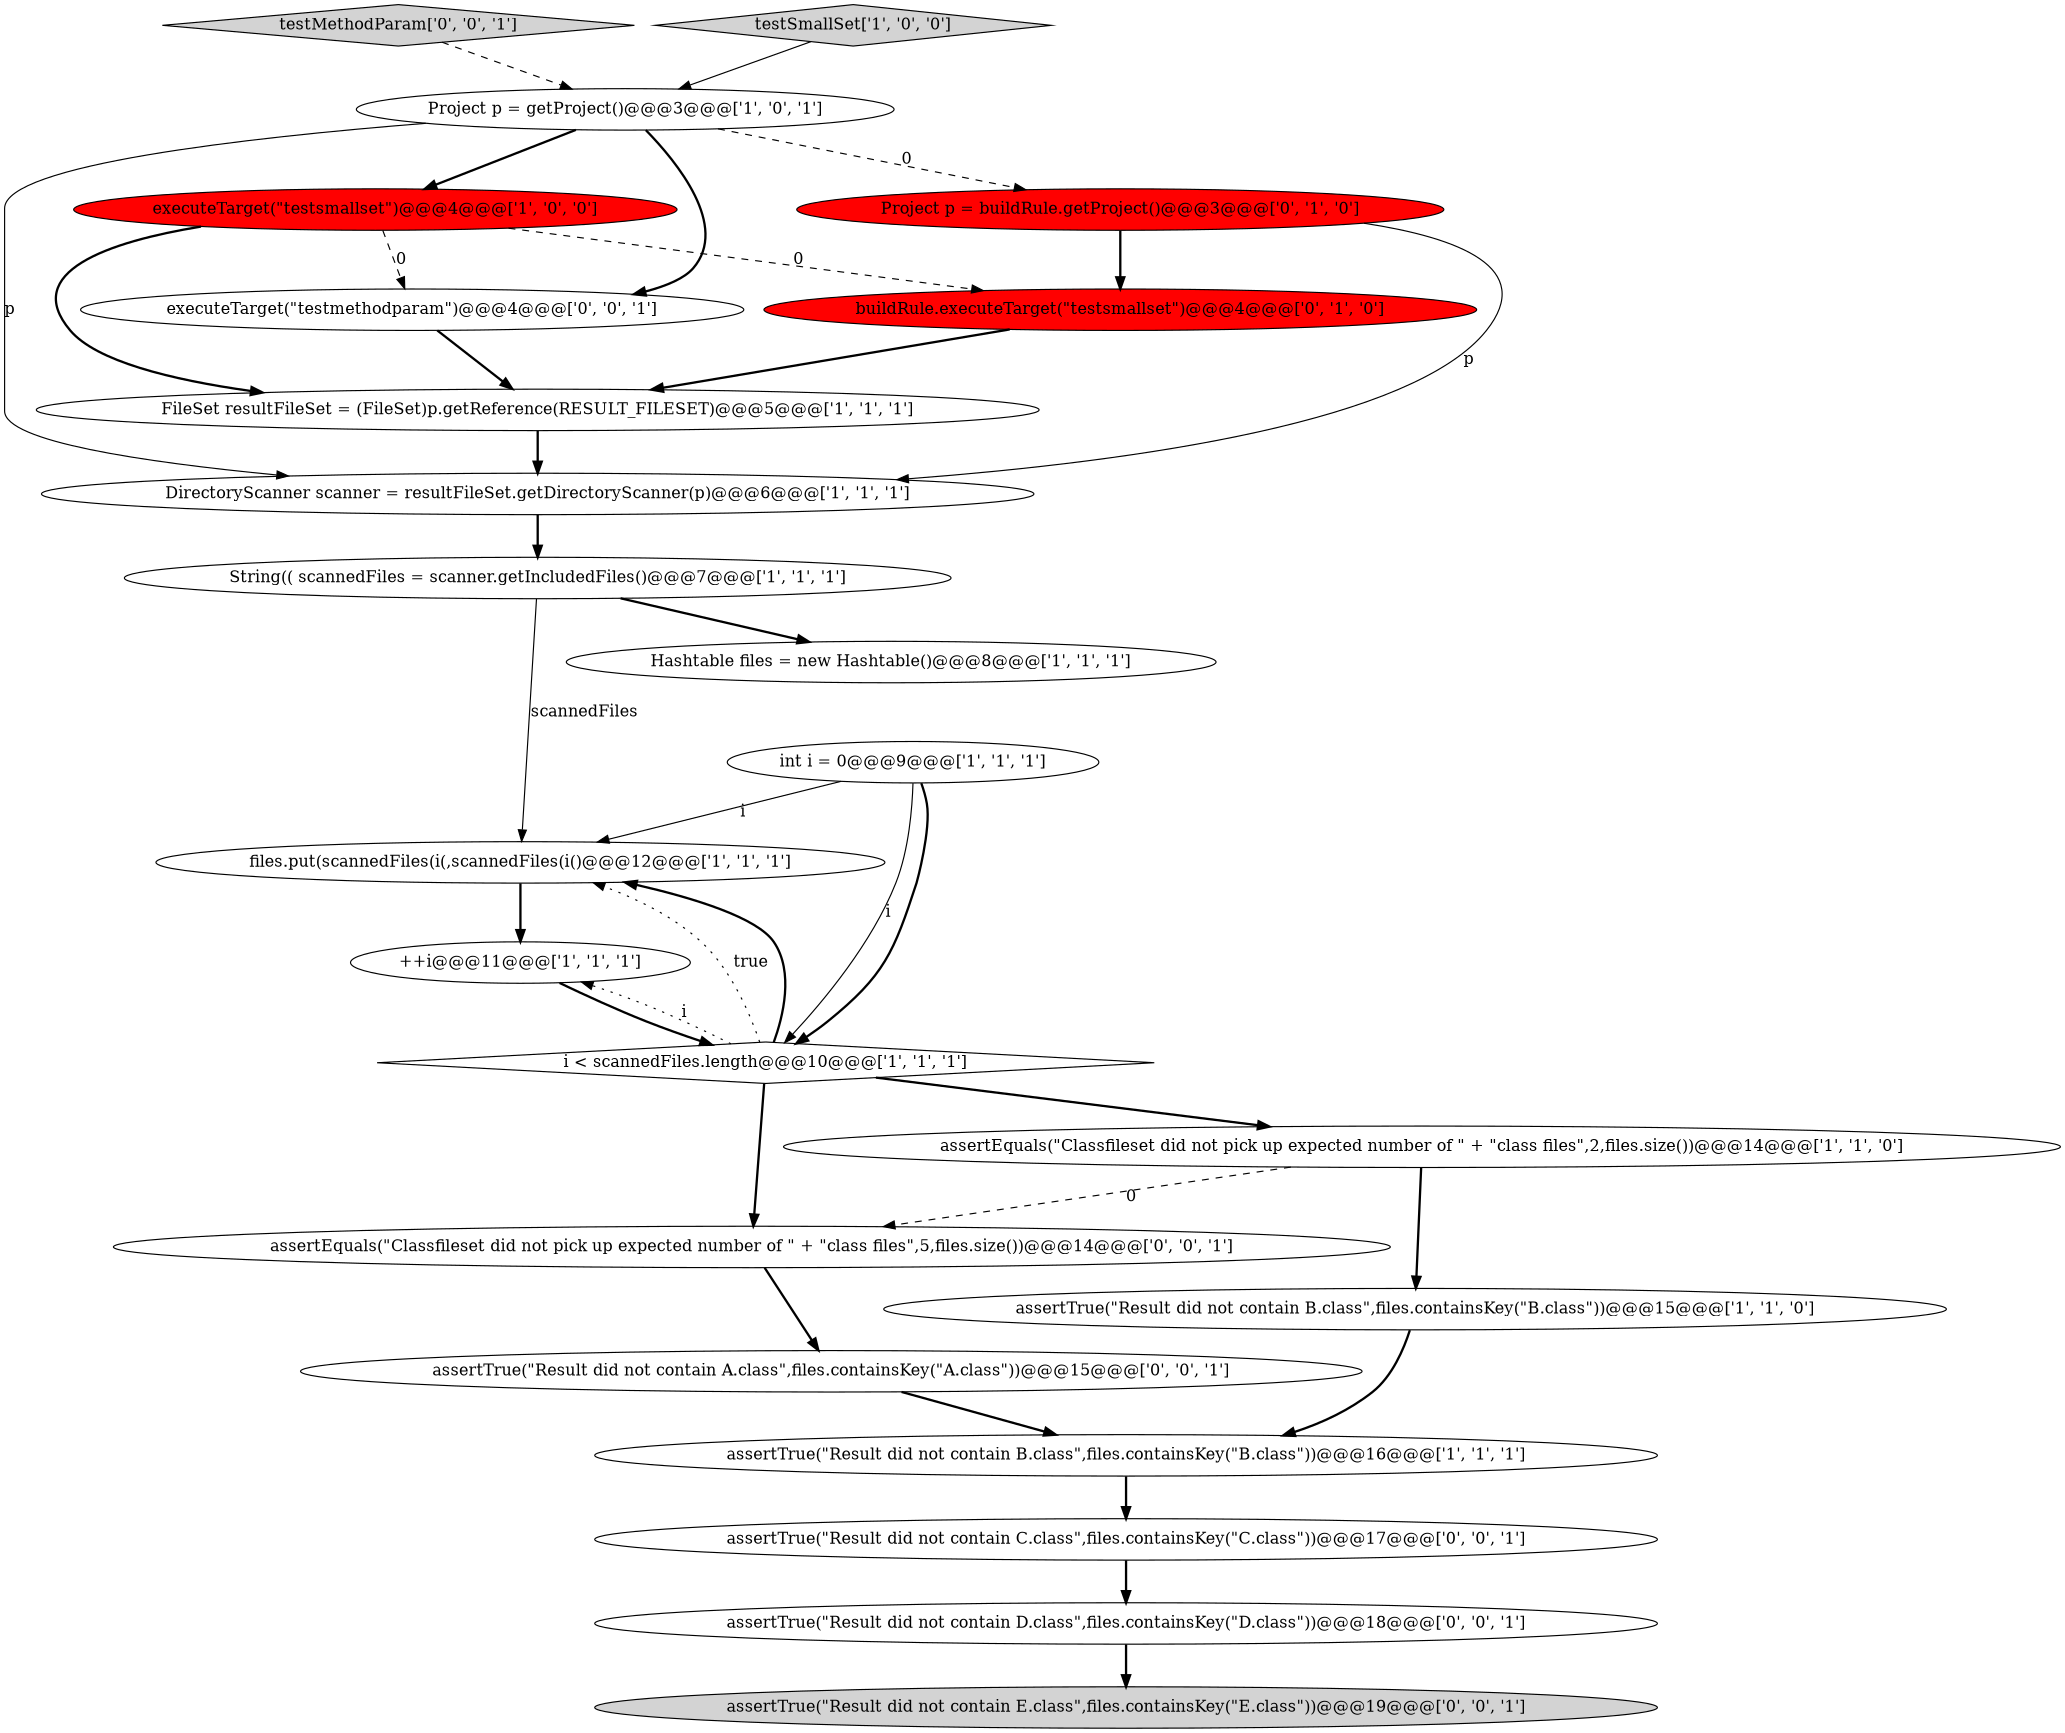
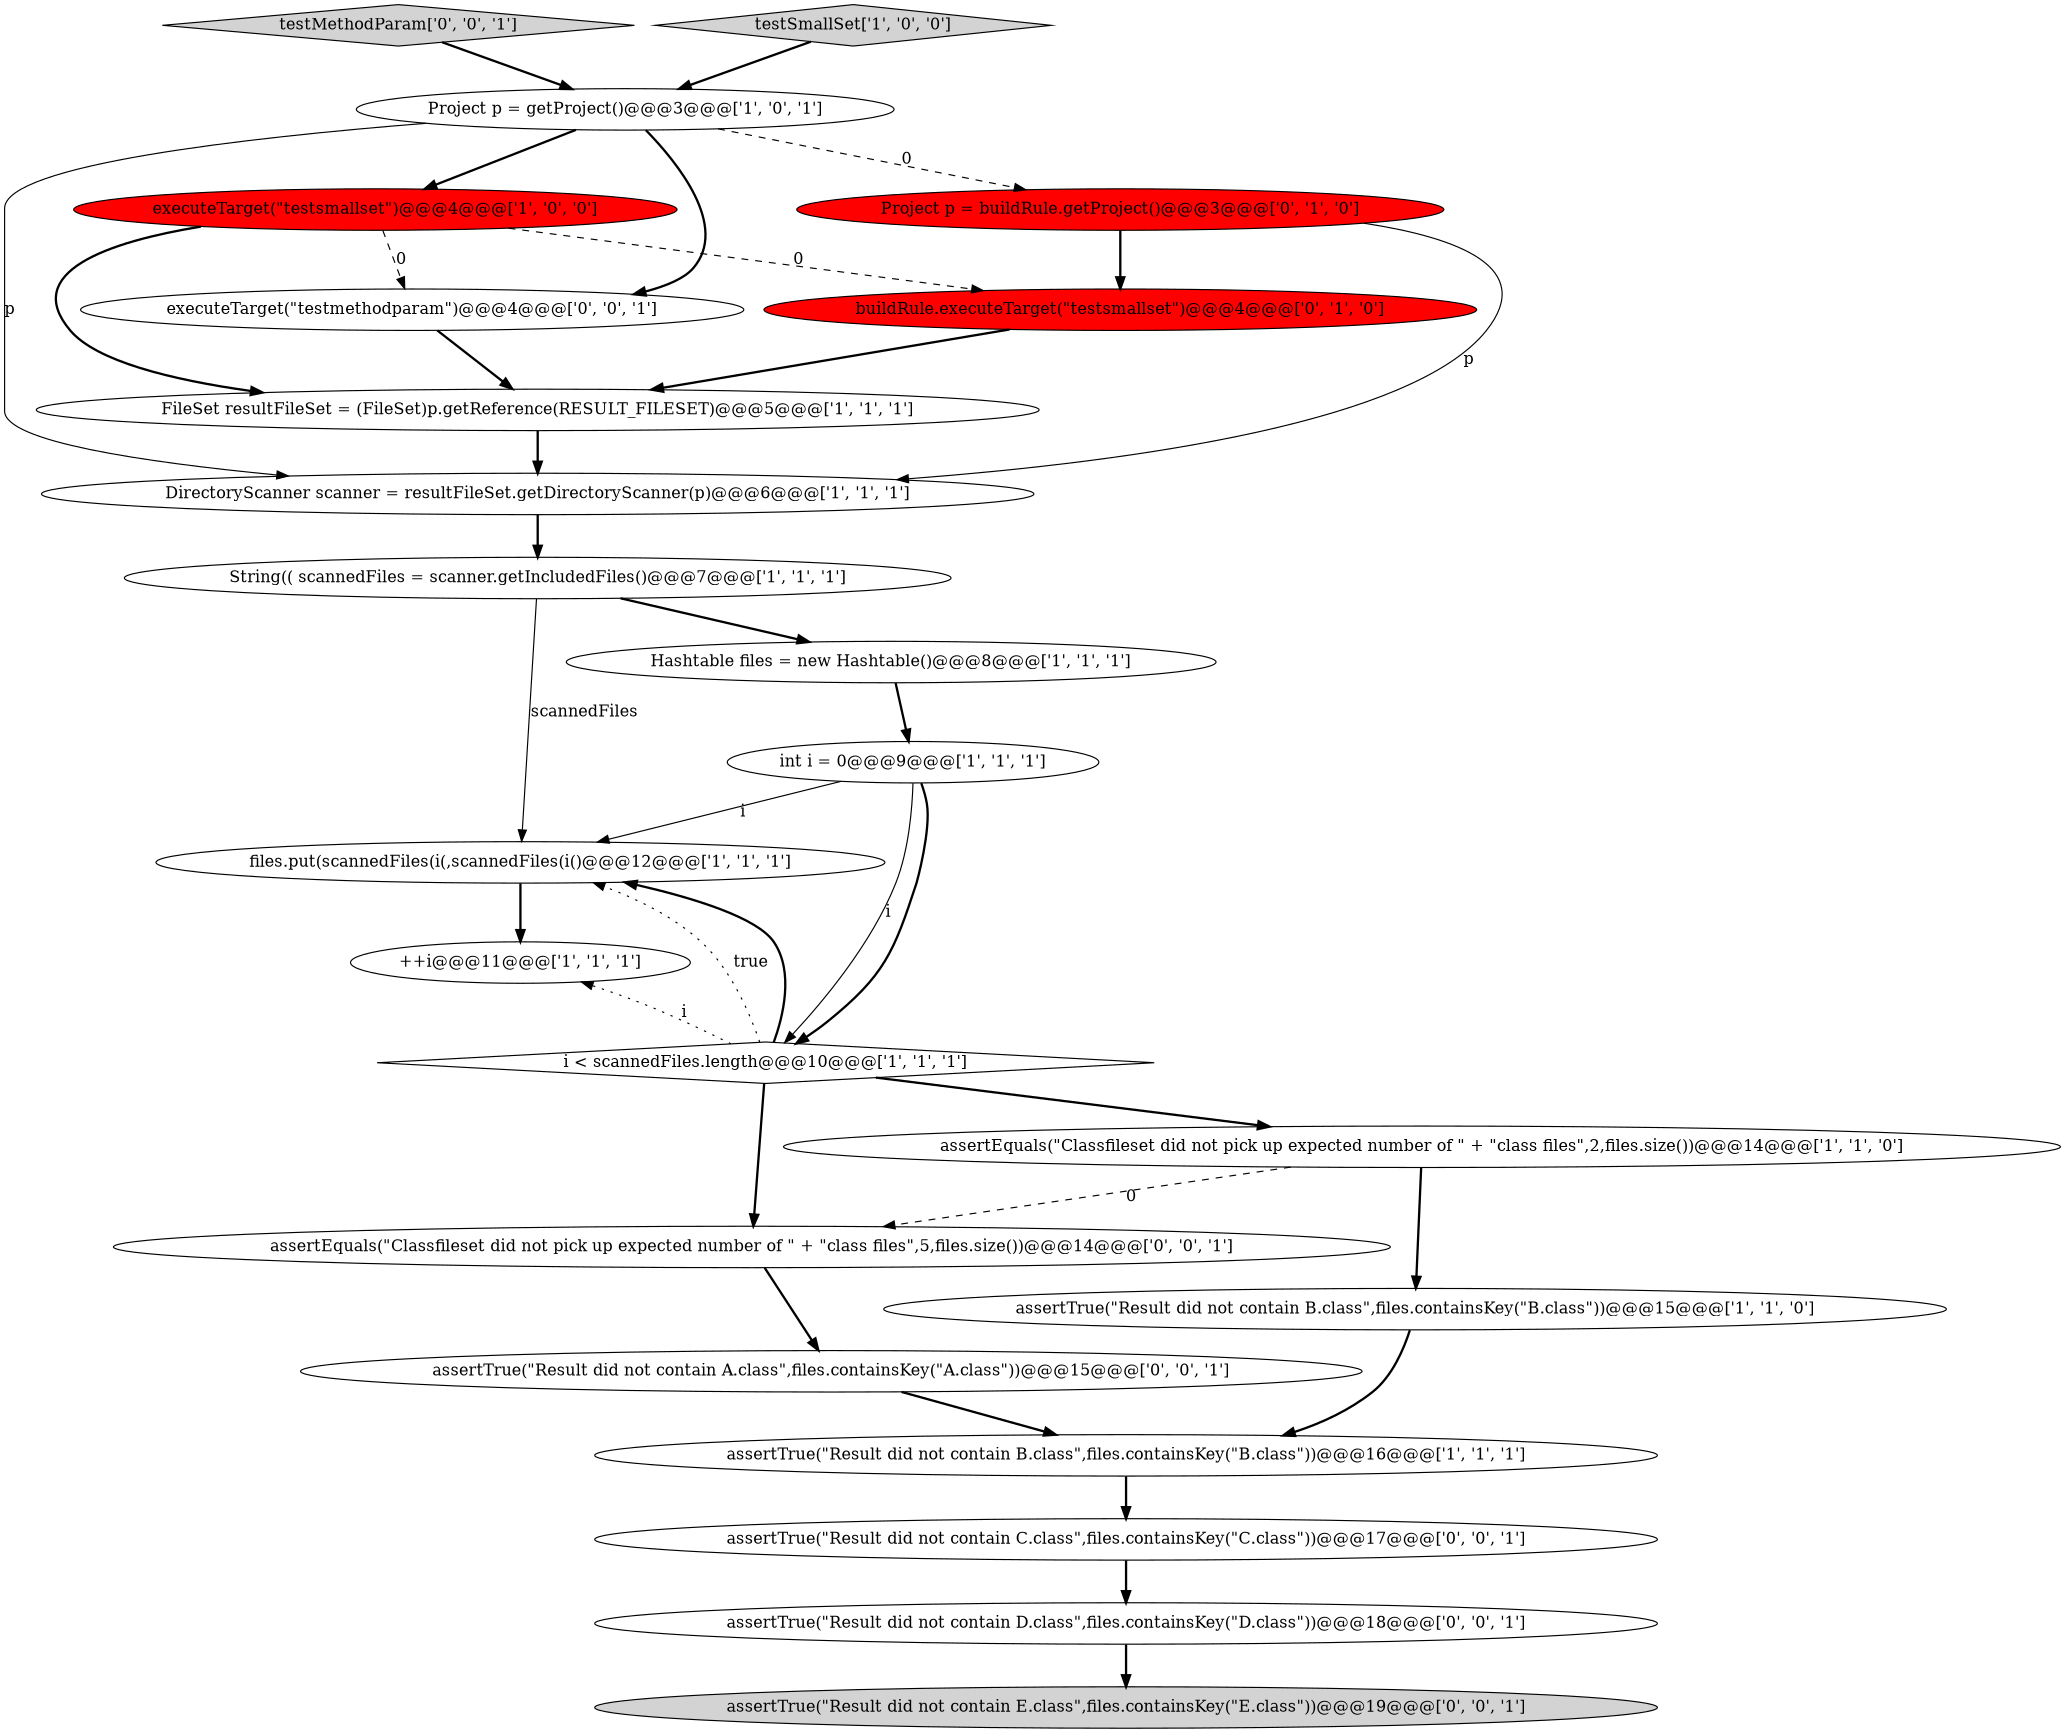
(750, 63) -> (750, 63)
(502, 64) -> (502, 64)
none -> (901, 706)
(629, 1014) -> none
